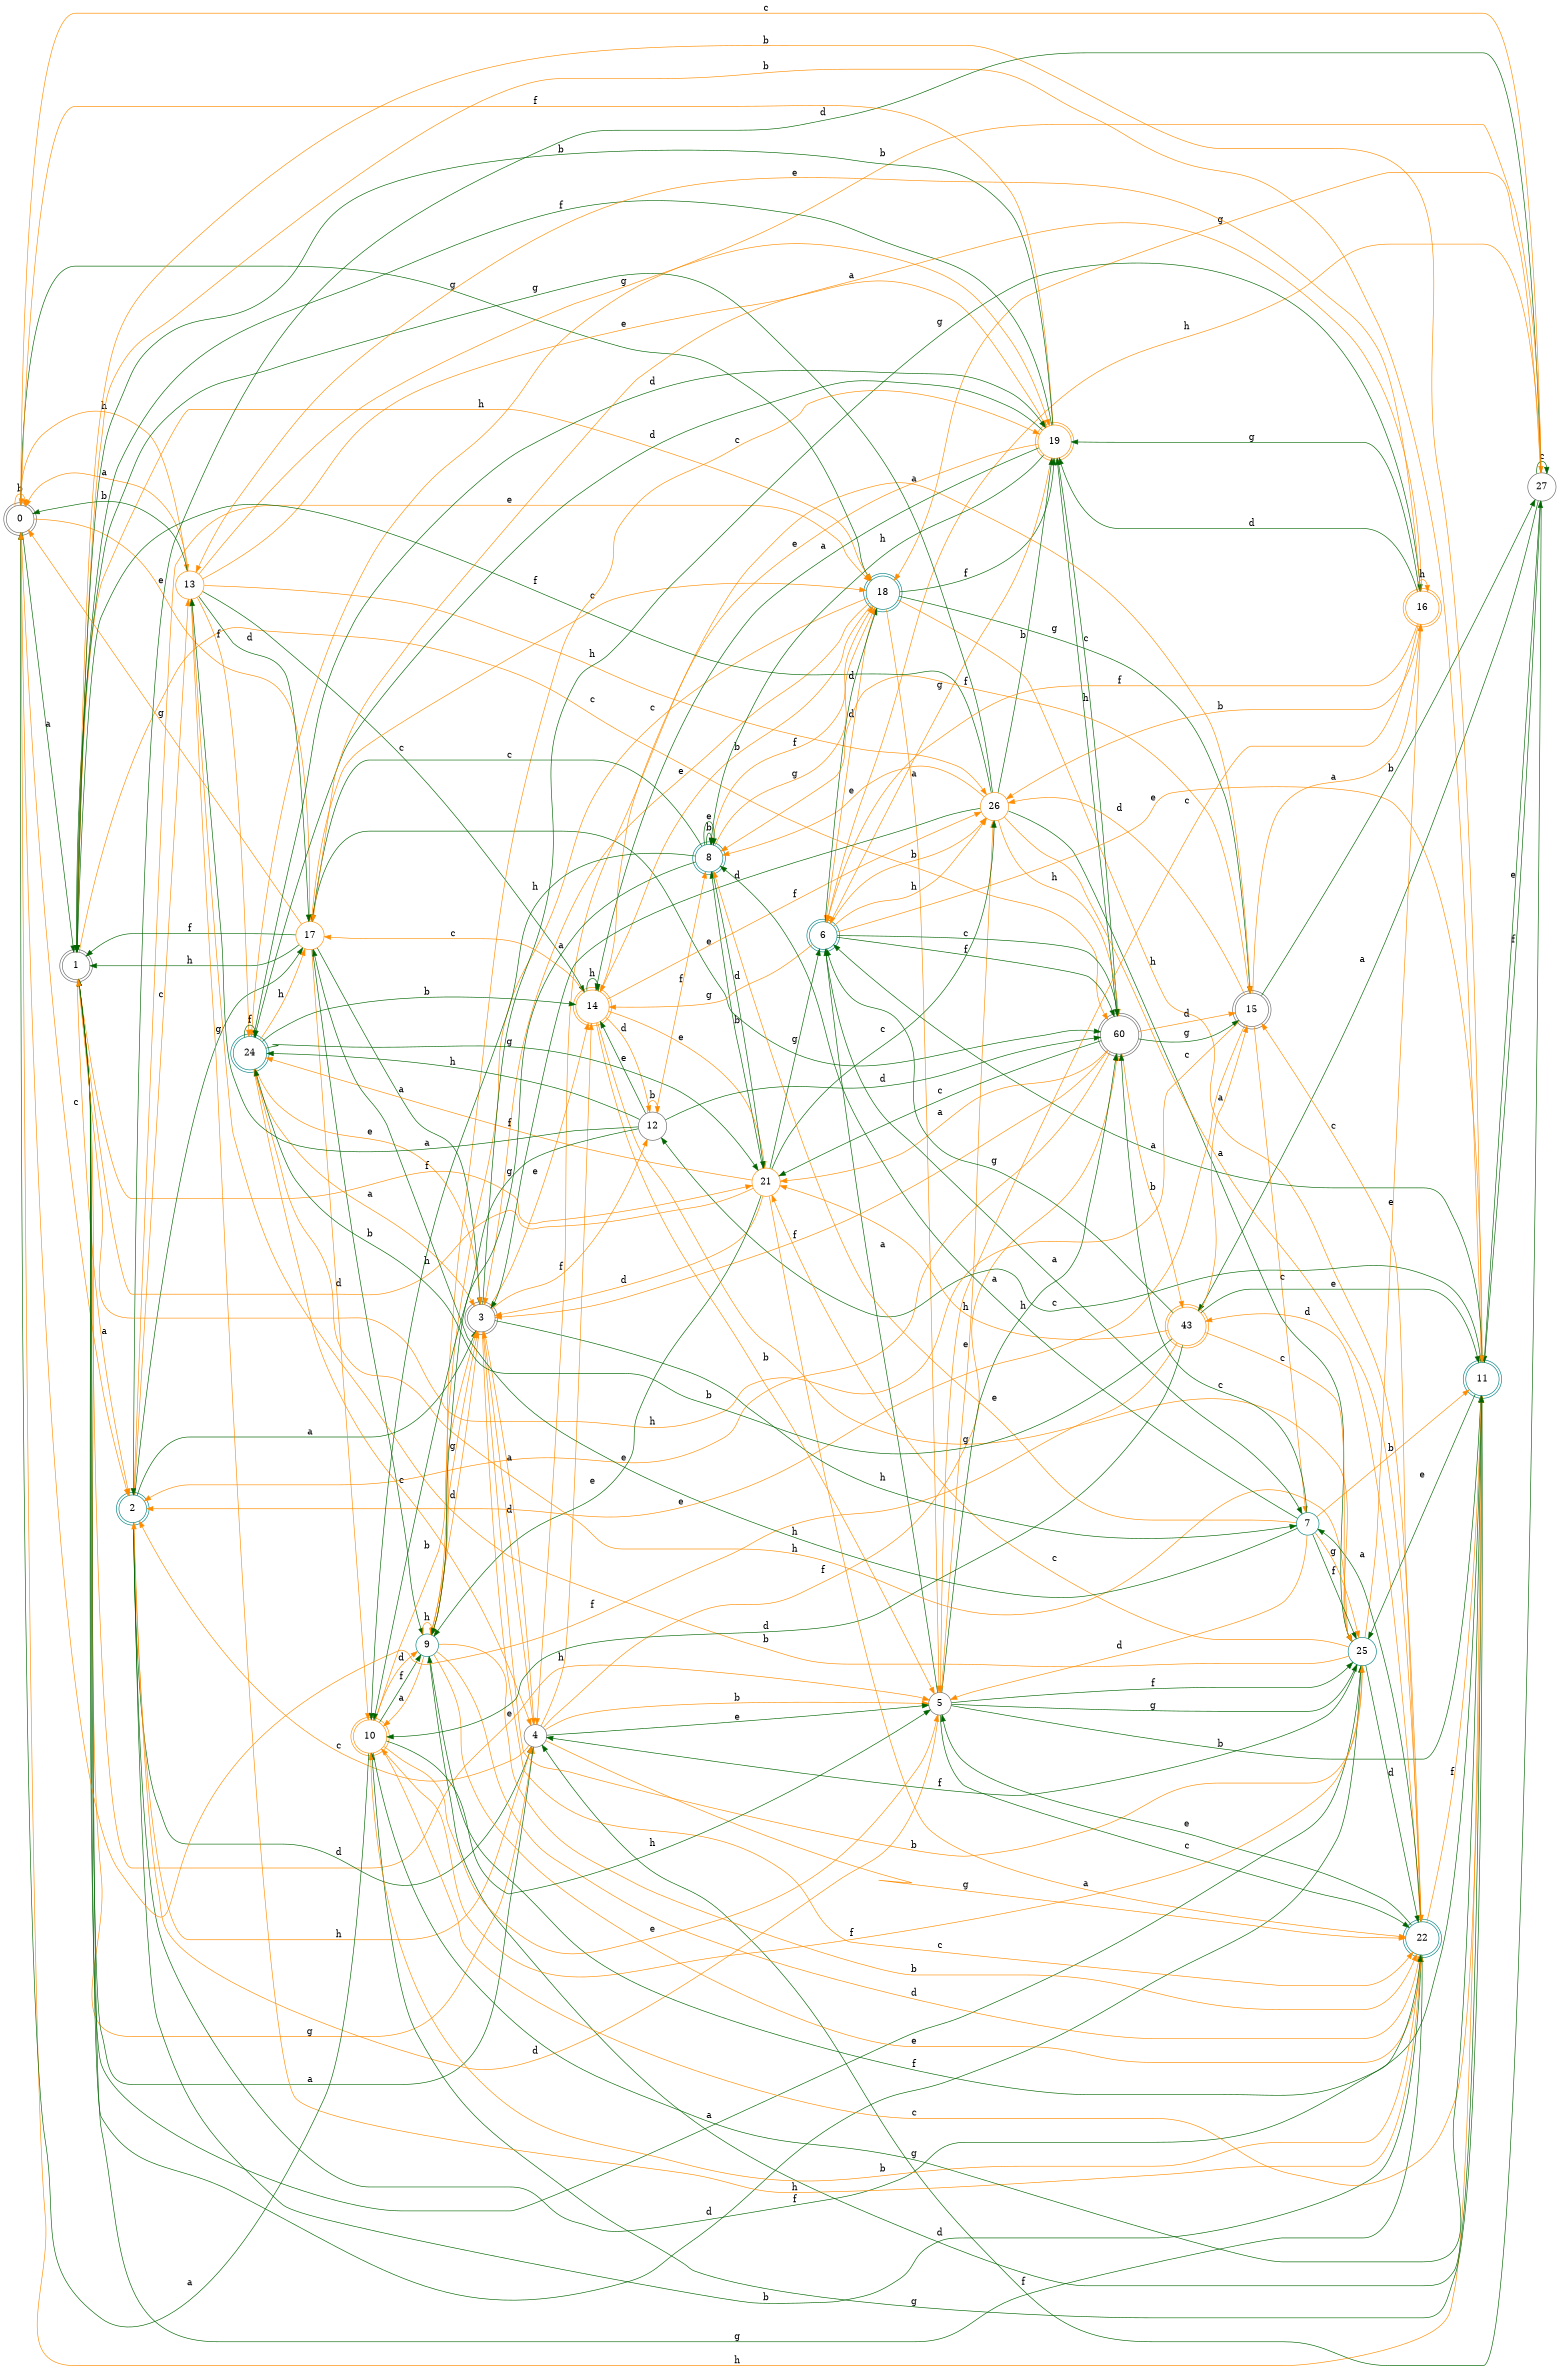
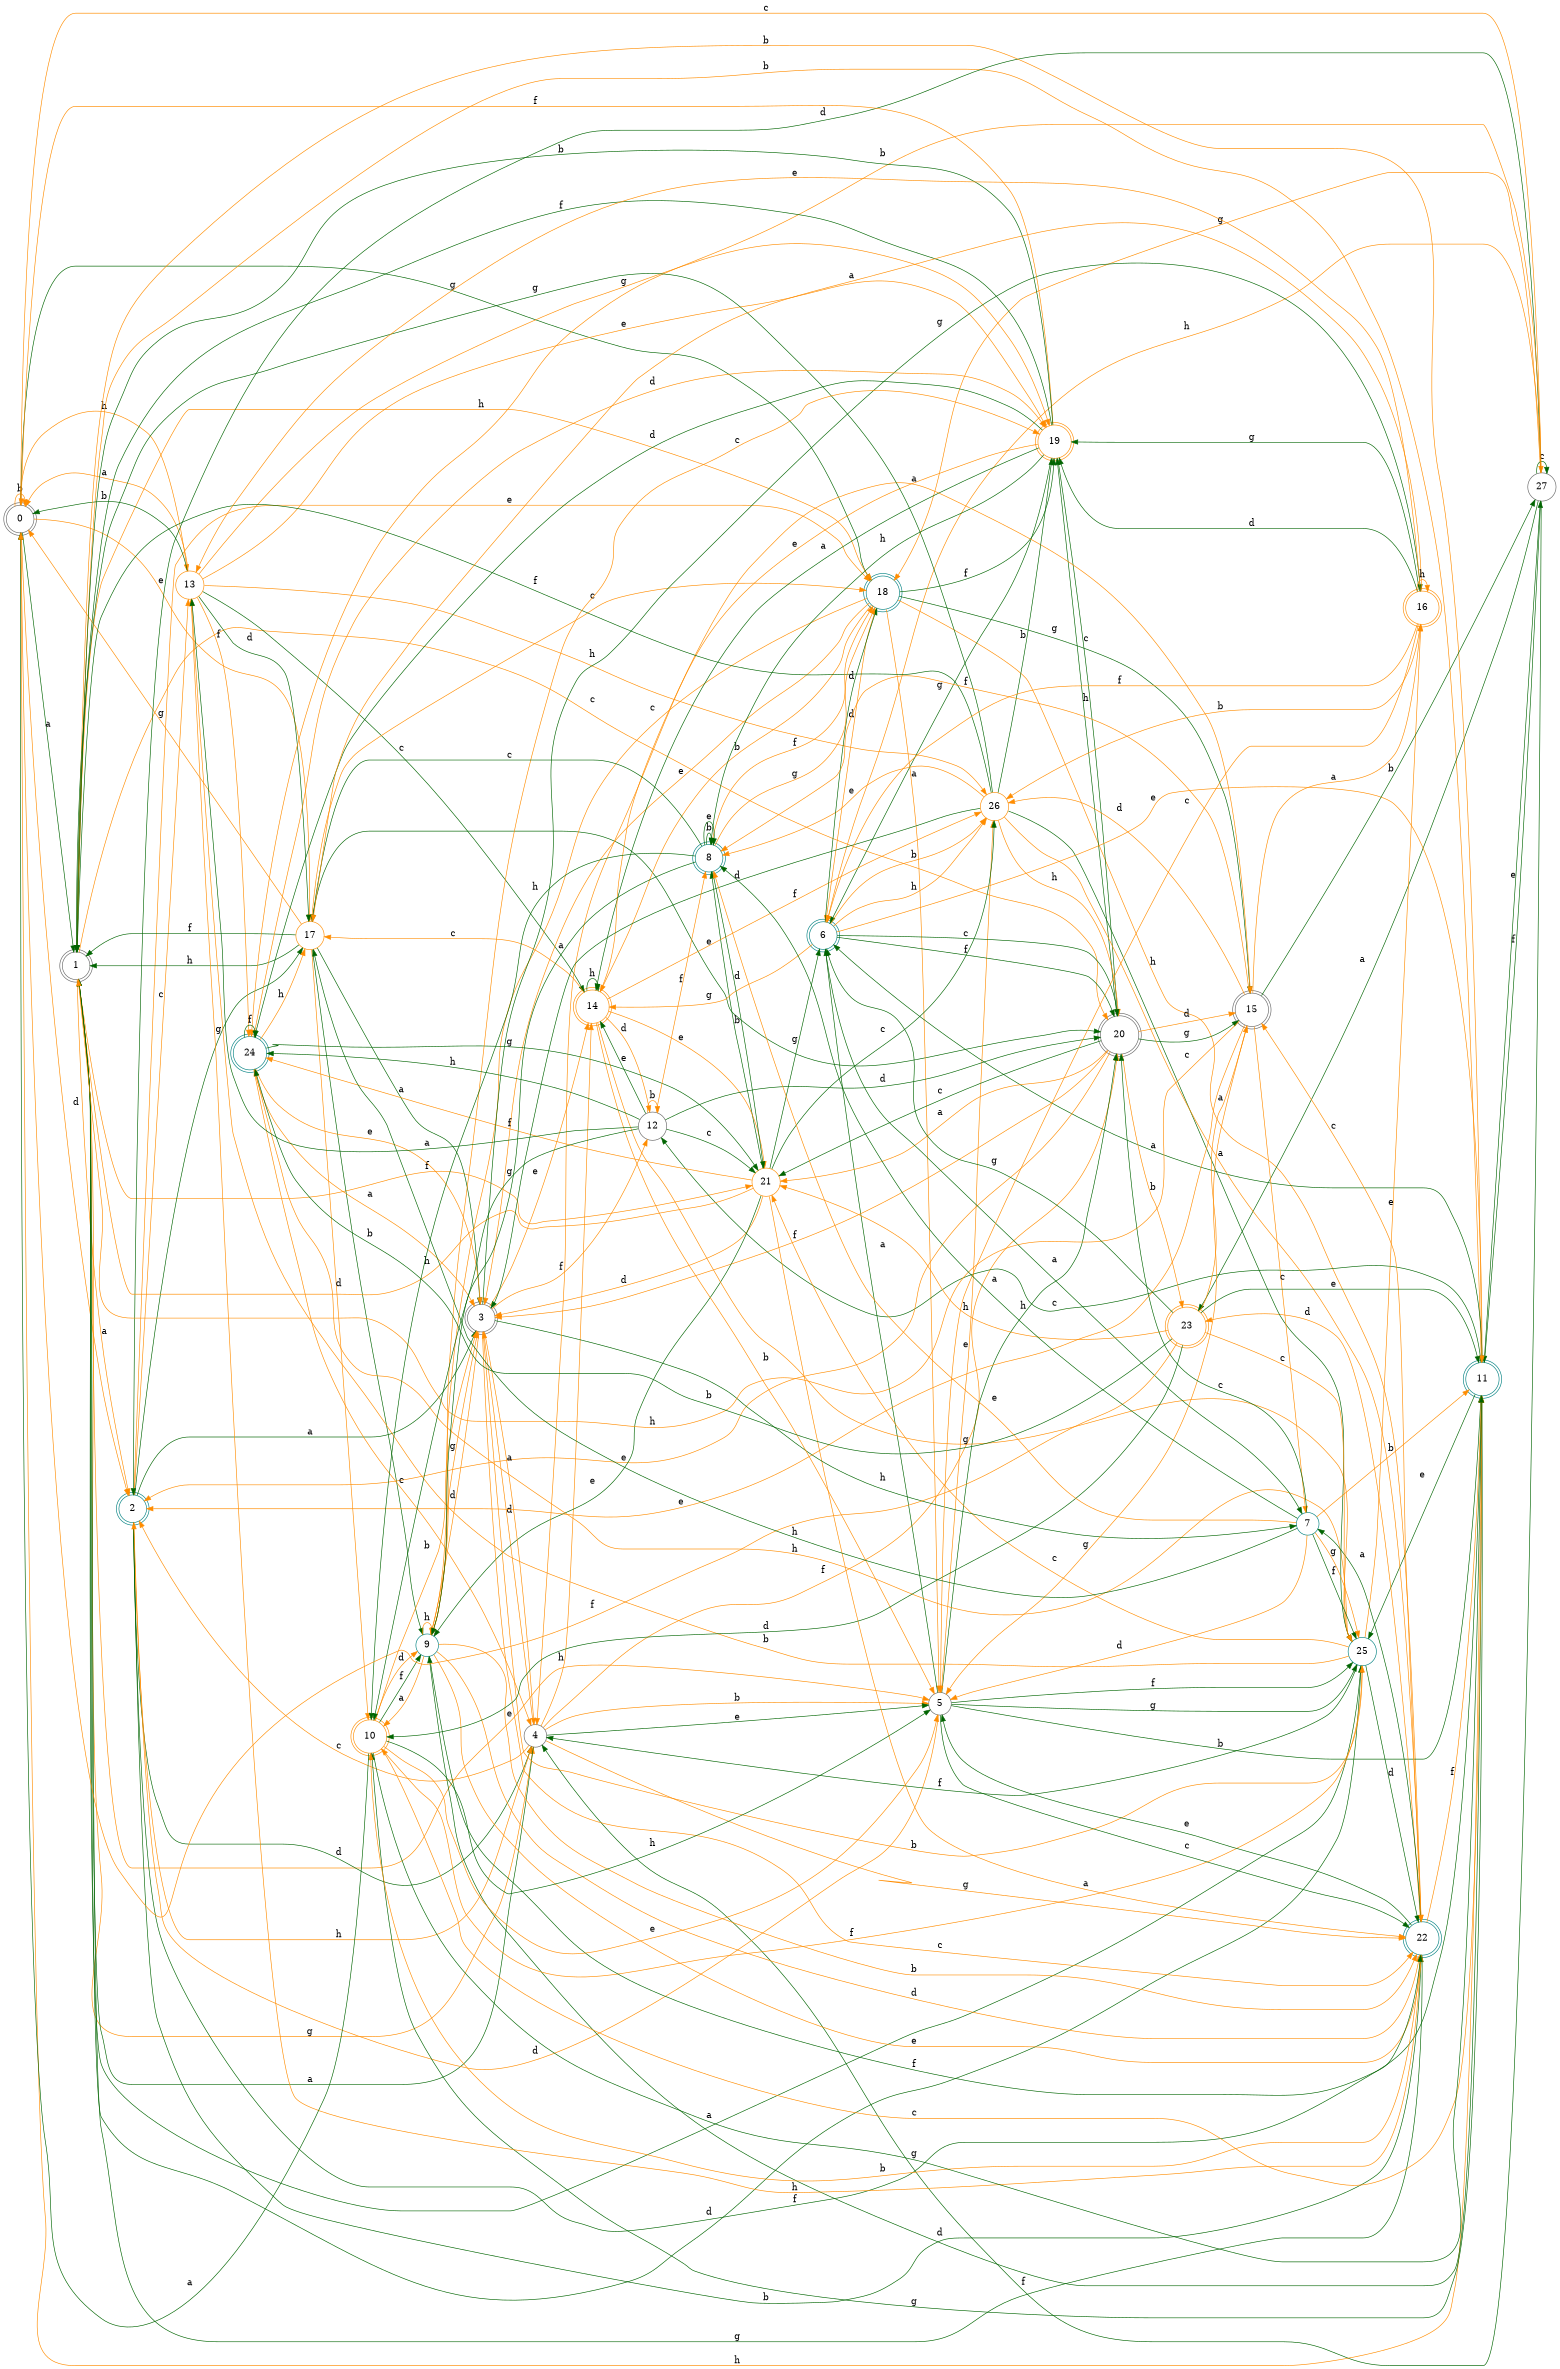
(474, 486) -> (474, 486)
(950, 691) -> (950, 691)
(411, 998) -> none
(1120, 1035) -> (1120, 1035)
(76, 1103) -> (76, 1103)
none -> (711, 1144)
(1187, 1326) -> (1187, 1326)
none -> (1184, 1417)
